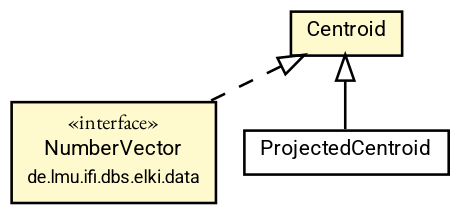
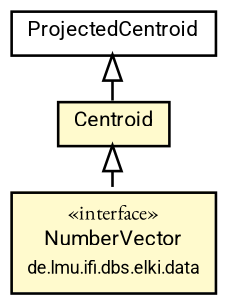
(345, 105) -> (112, 91)
